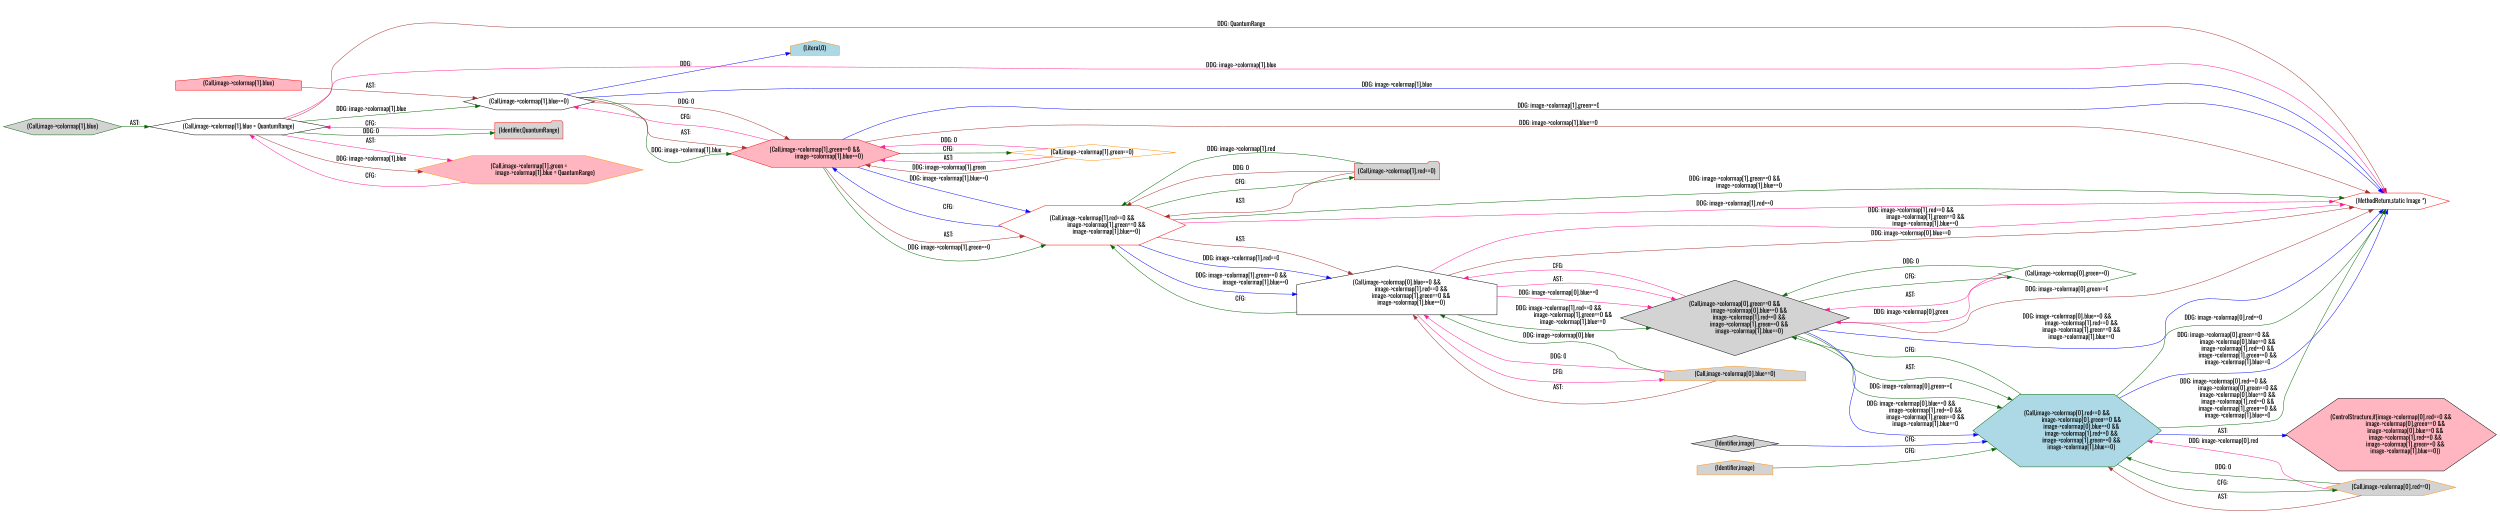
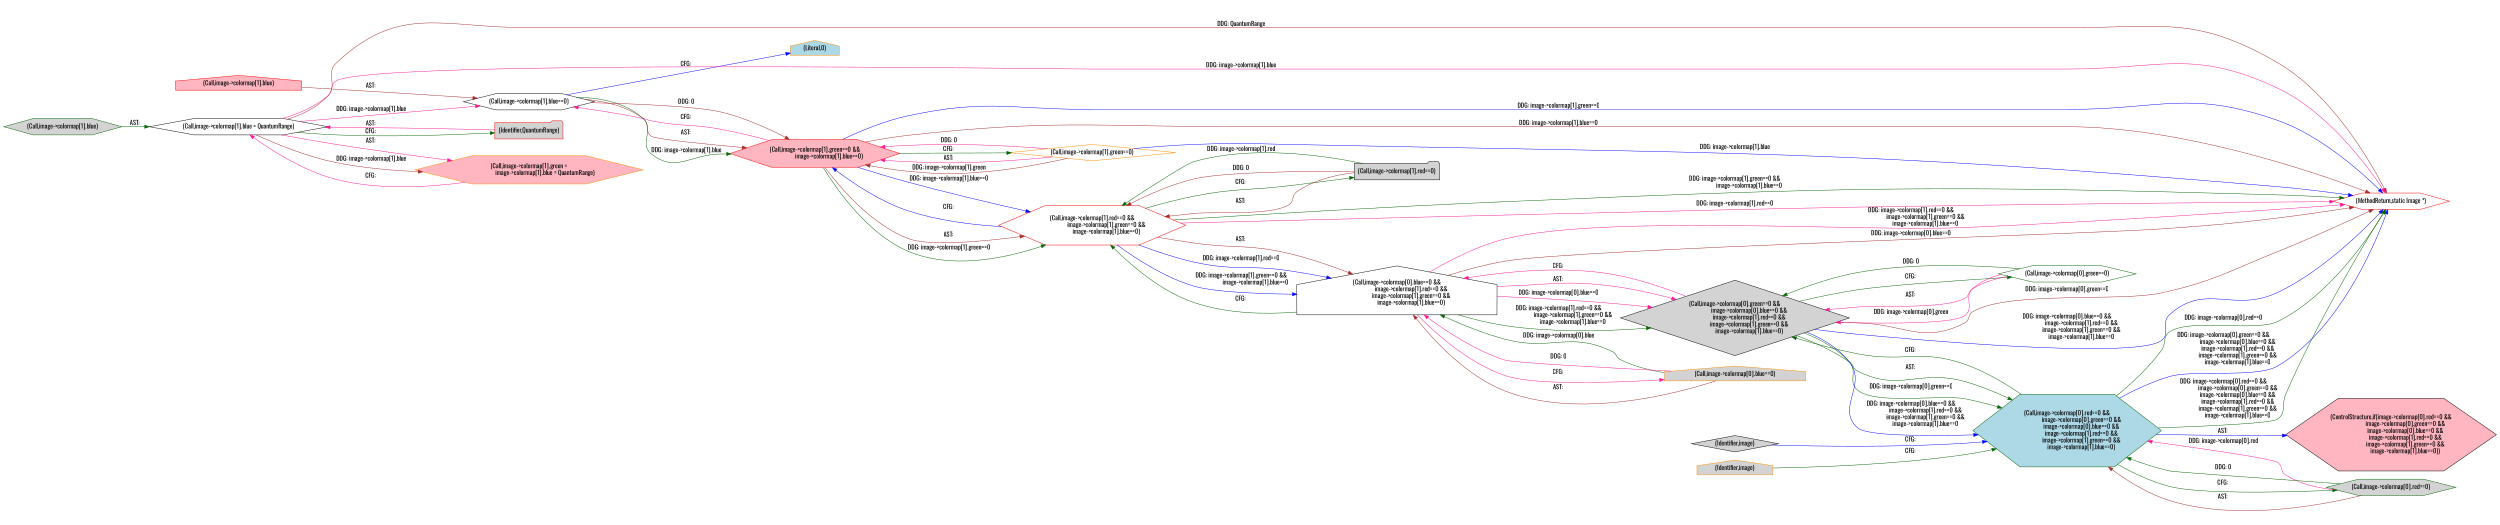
(687, 64) -> (687, 64)
(1497, 89) -> (1742, 154)
(388, 114) -> (388, 114)
(371, 124) -> (371, 124)
(371, 132) -> (371, 132)
(1397, 172) -> (1397, 172)
(2391, 487) -> (2391, 487)
